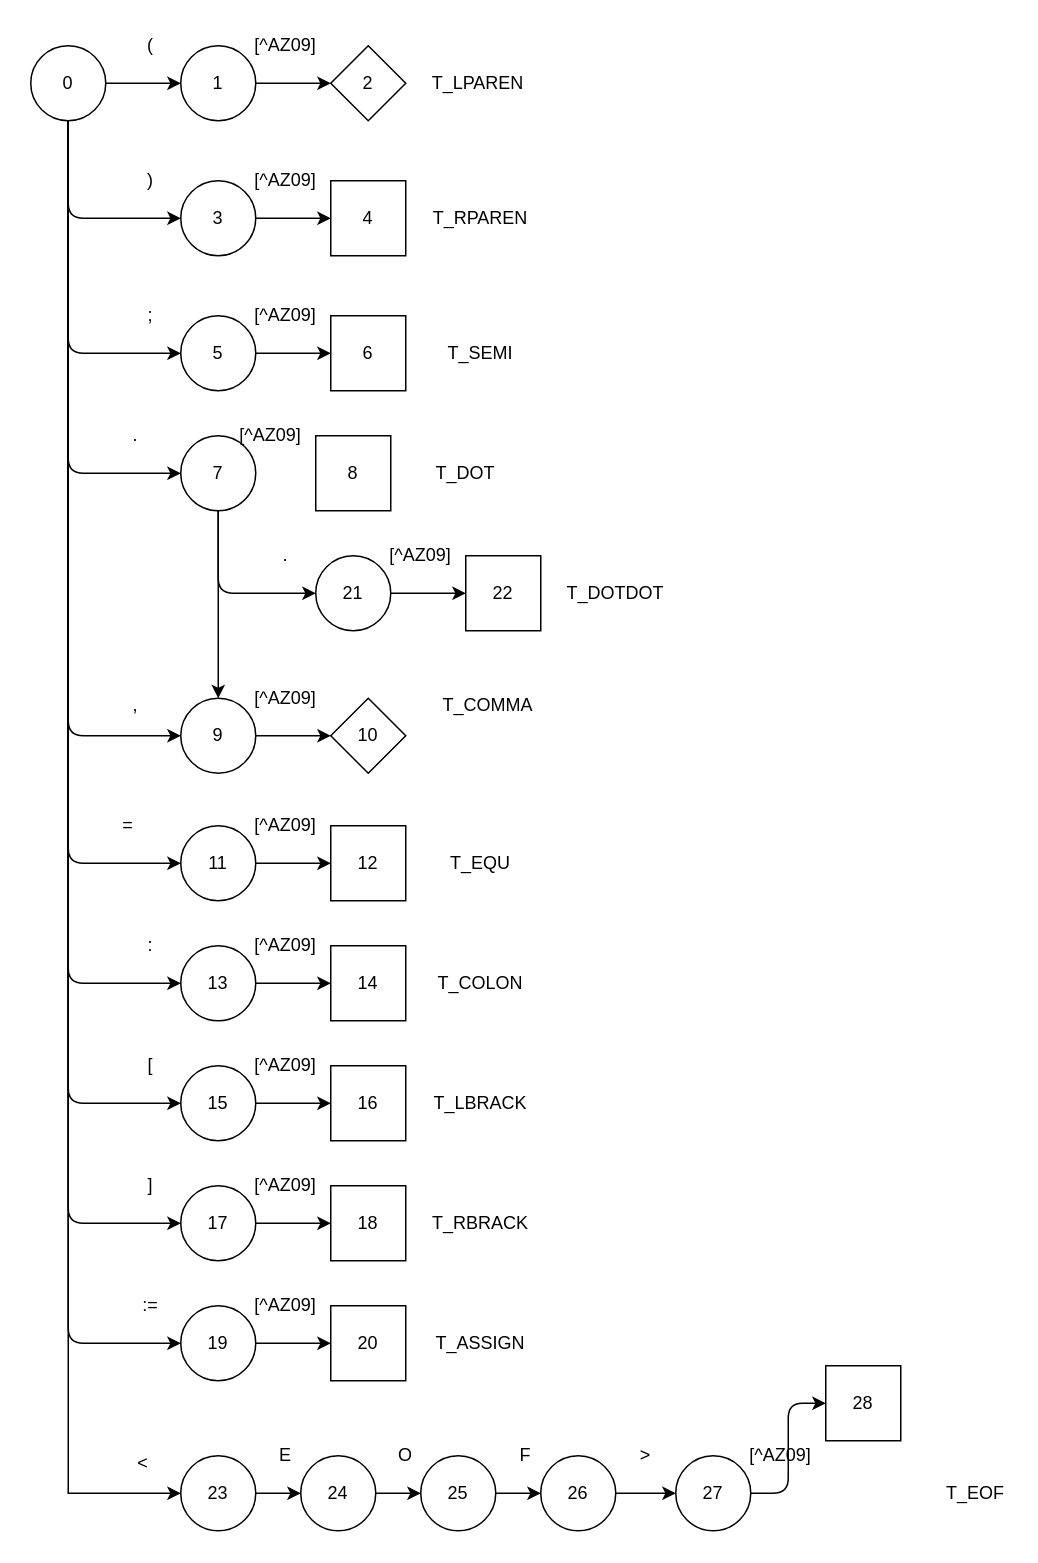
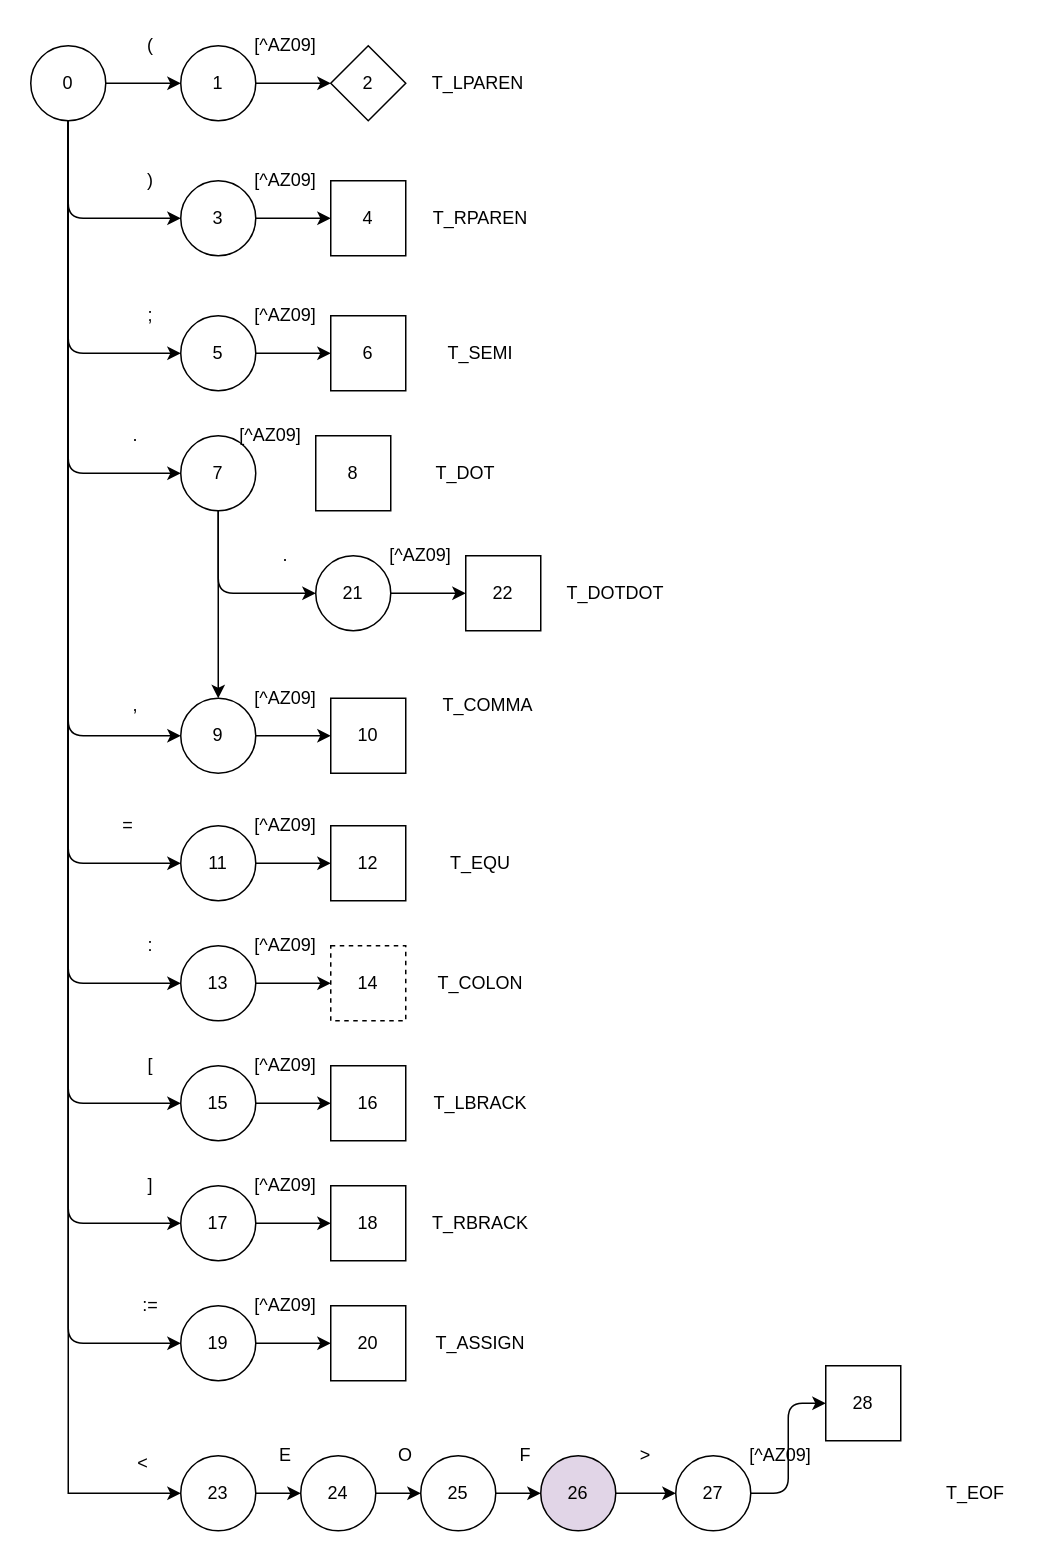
(368, 736) -> (368, 736)
(368, 983) -> (368, 983)
(578, 1493) -> (578, 1493)
